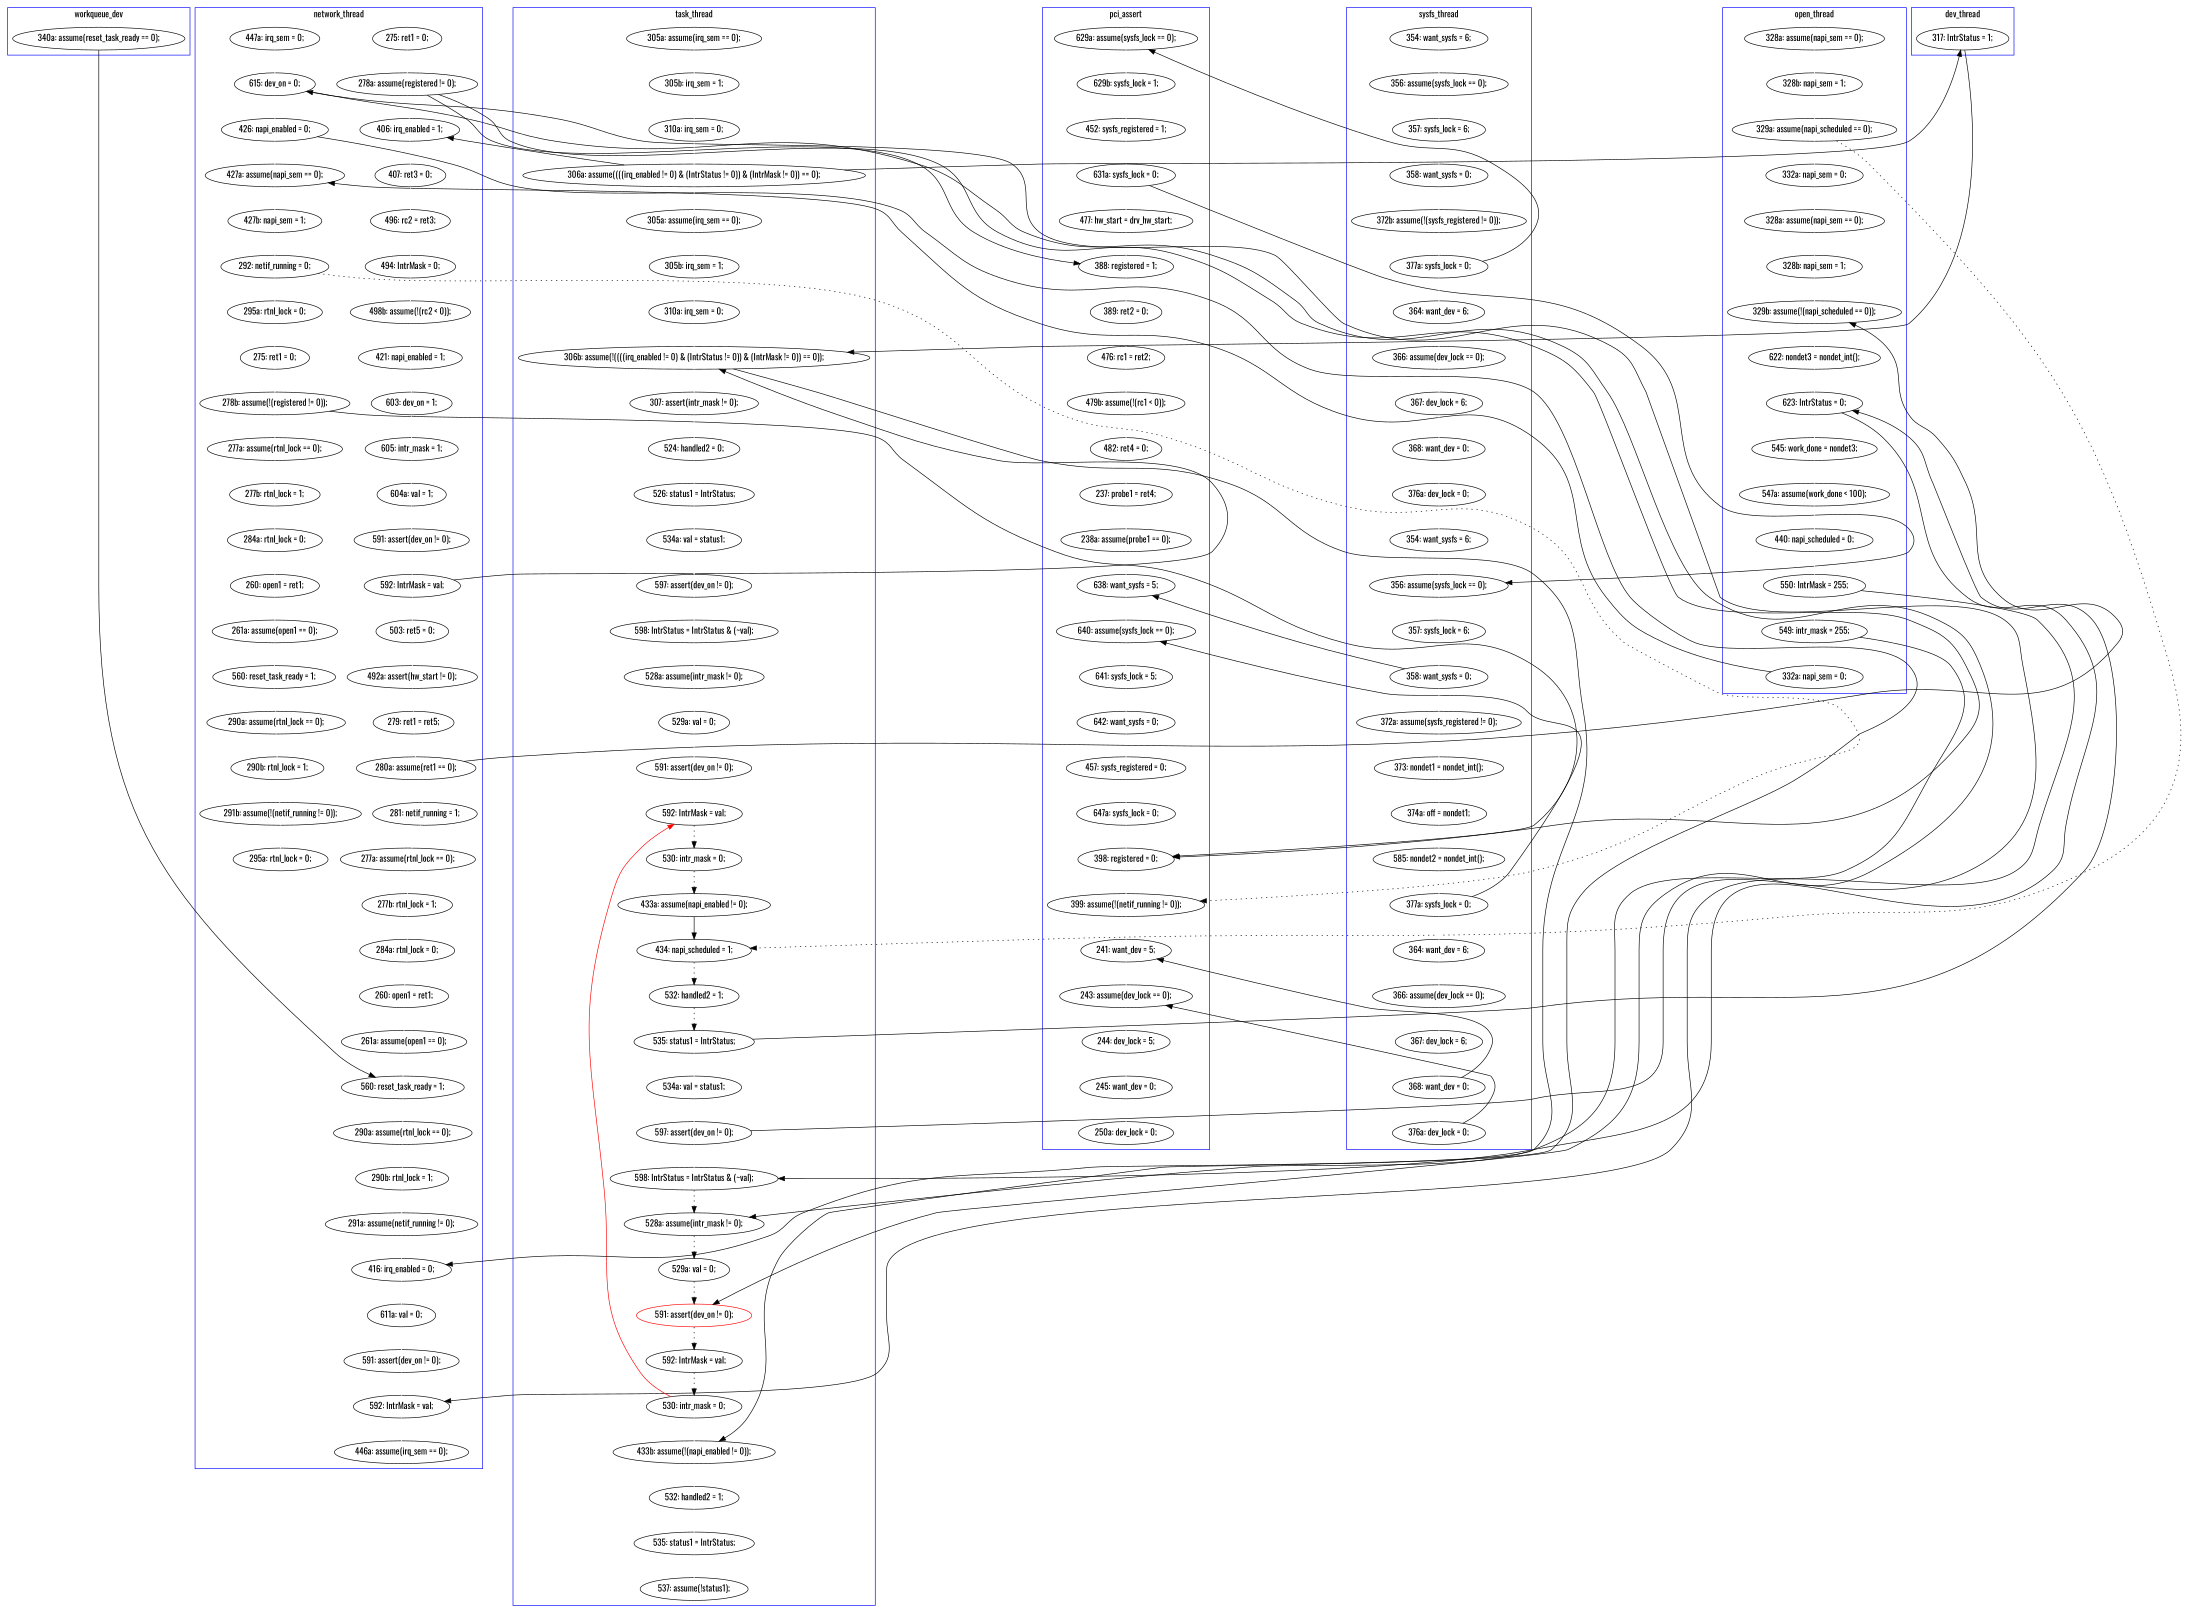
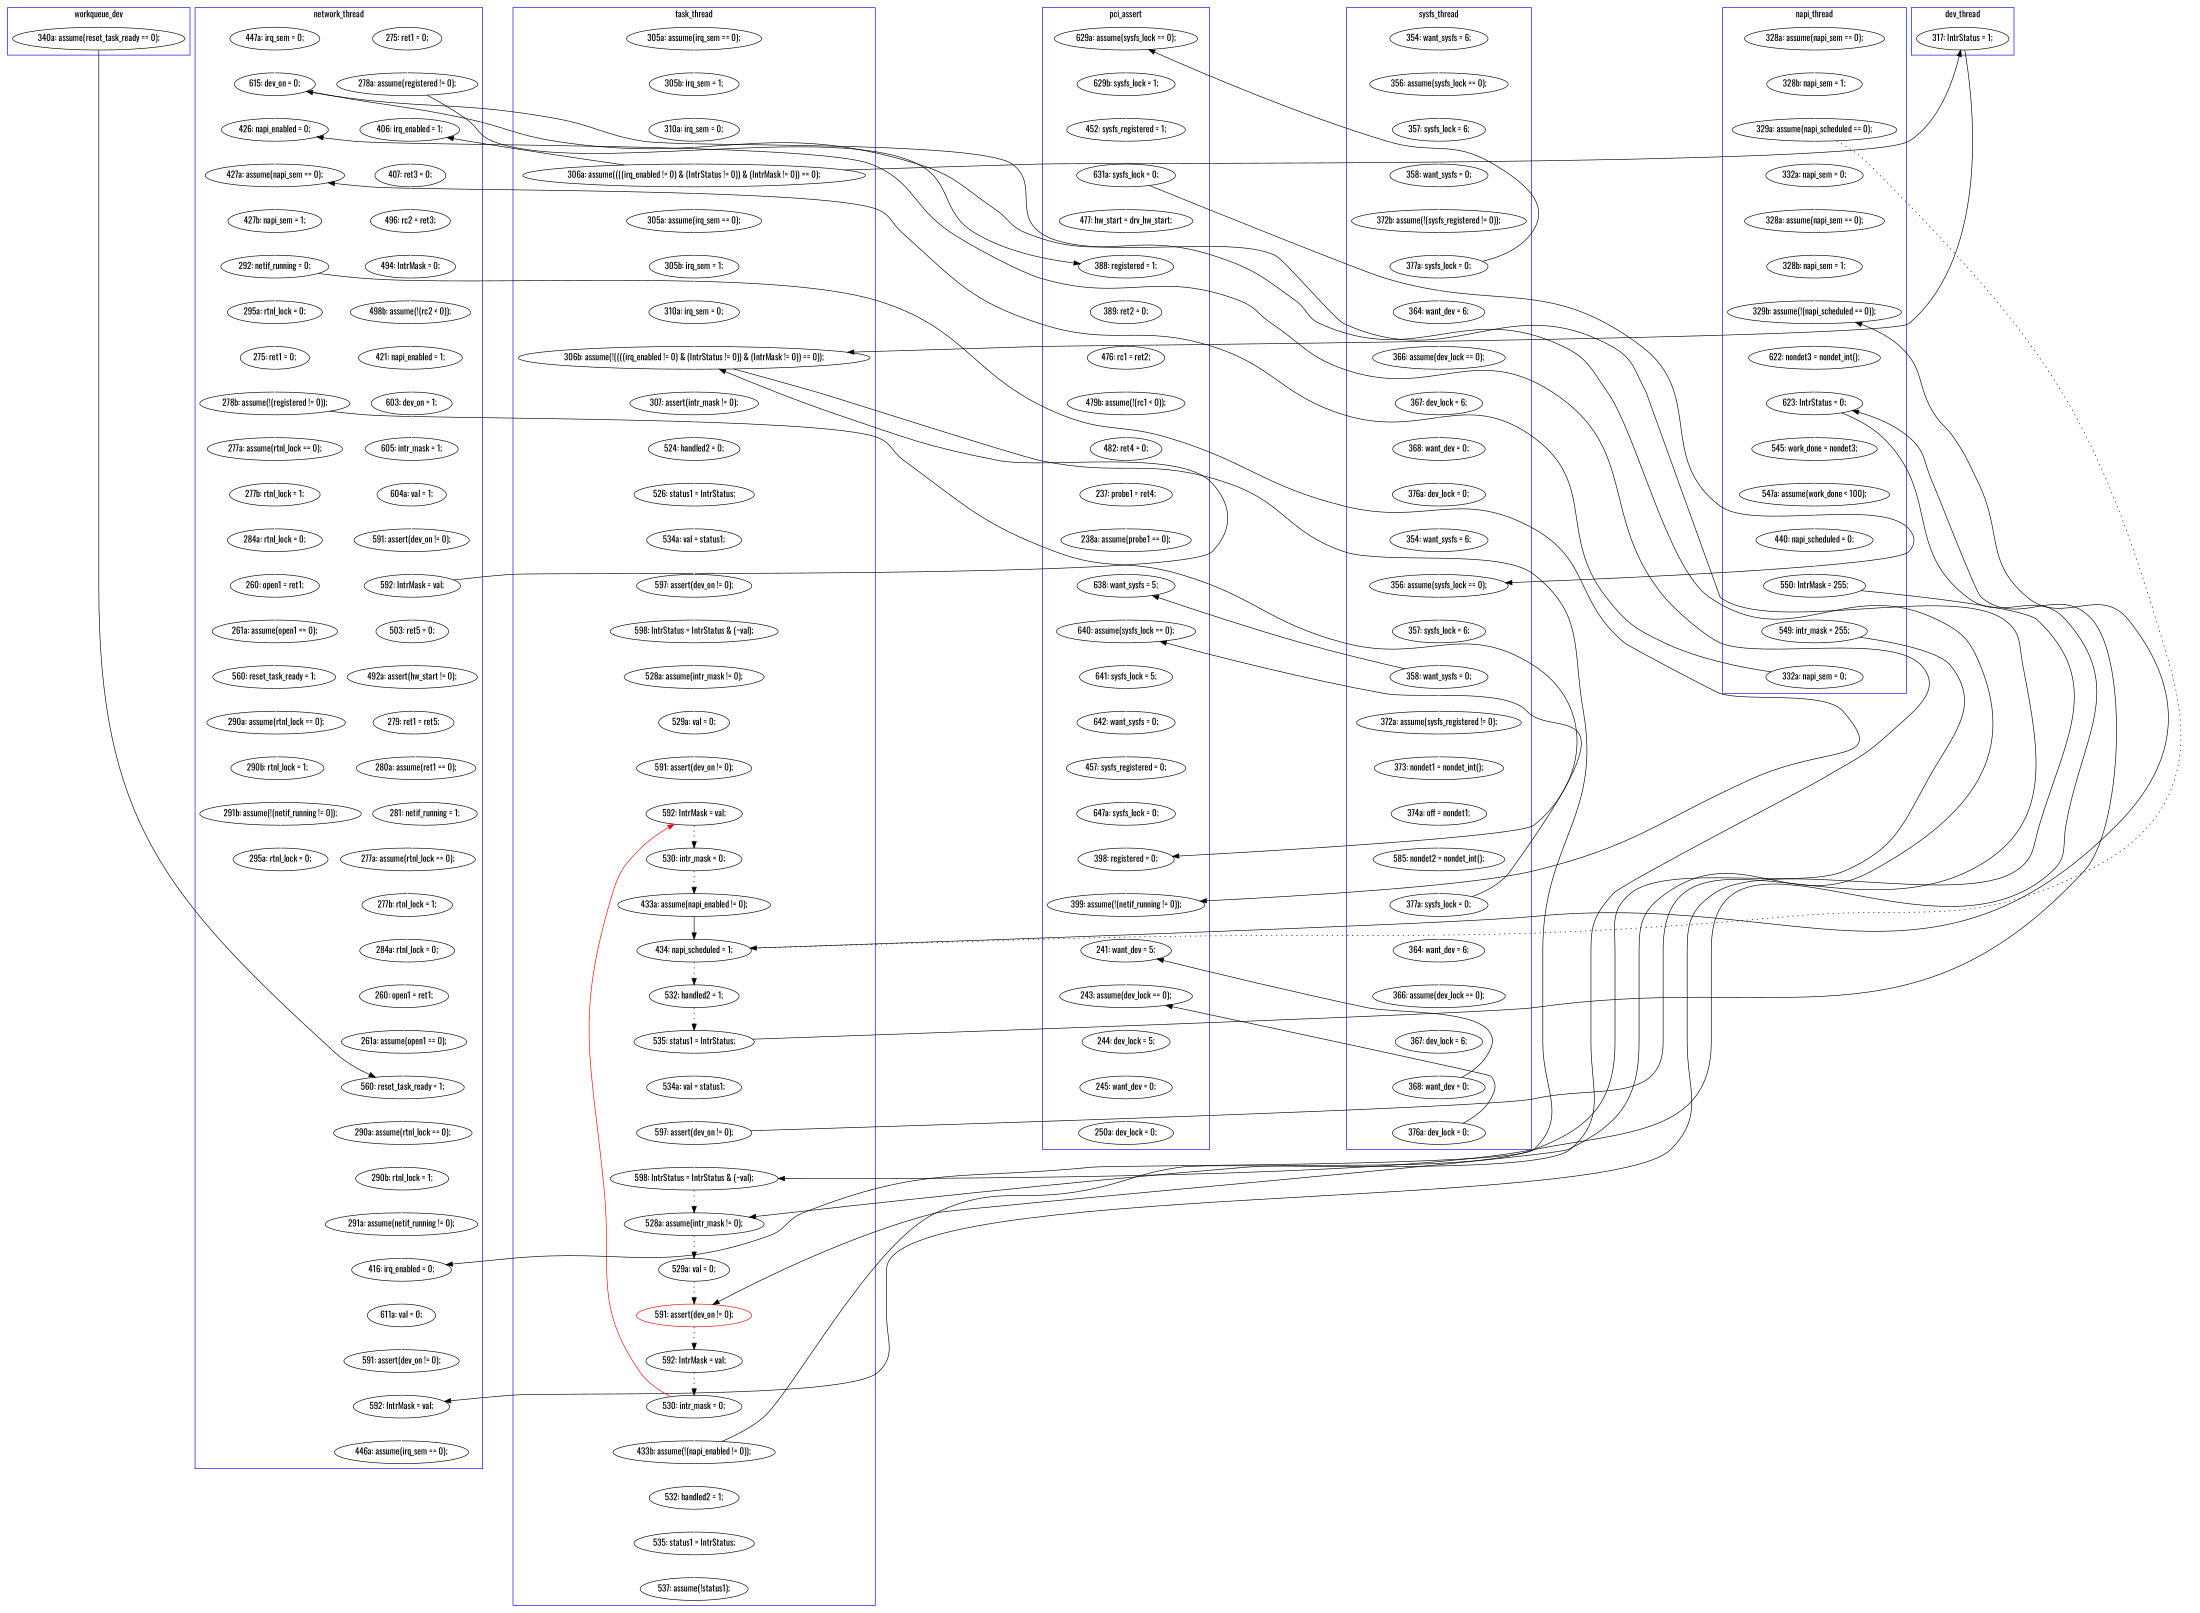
(1814, 15) -> (1814, 15)
(1626, 472) -> none
(1451, 509) -> (1451, 509)
(1851, 648) -> (1835, 648)
(1537, 734) -> (1782, 925)
